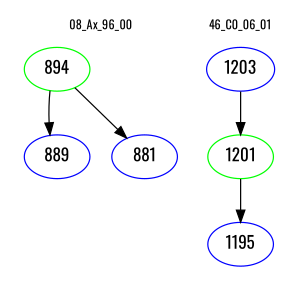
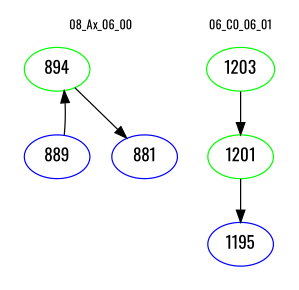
(101, 26) -> (101, 26)
(241, 26) -> (241, 26)
(241, 69) -> (241, 69)
(49, 107) -> (65, 119)
